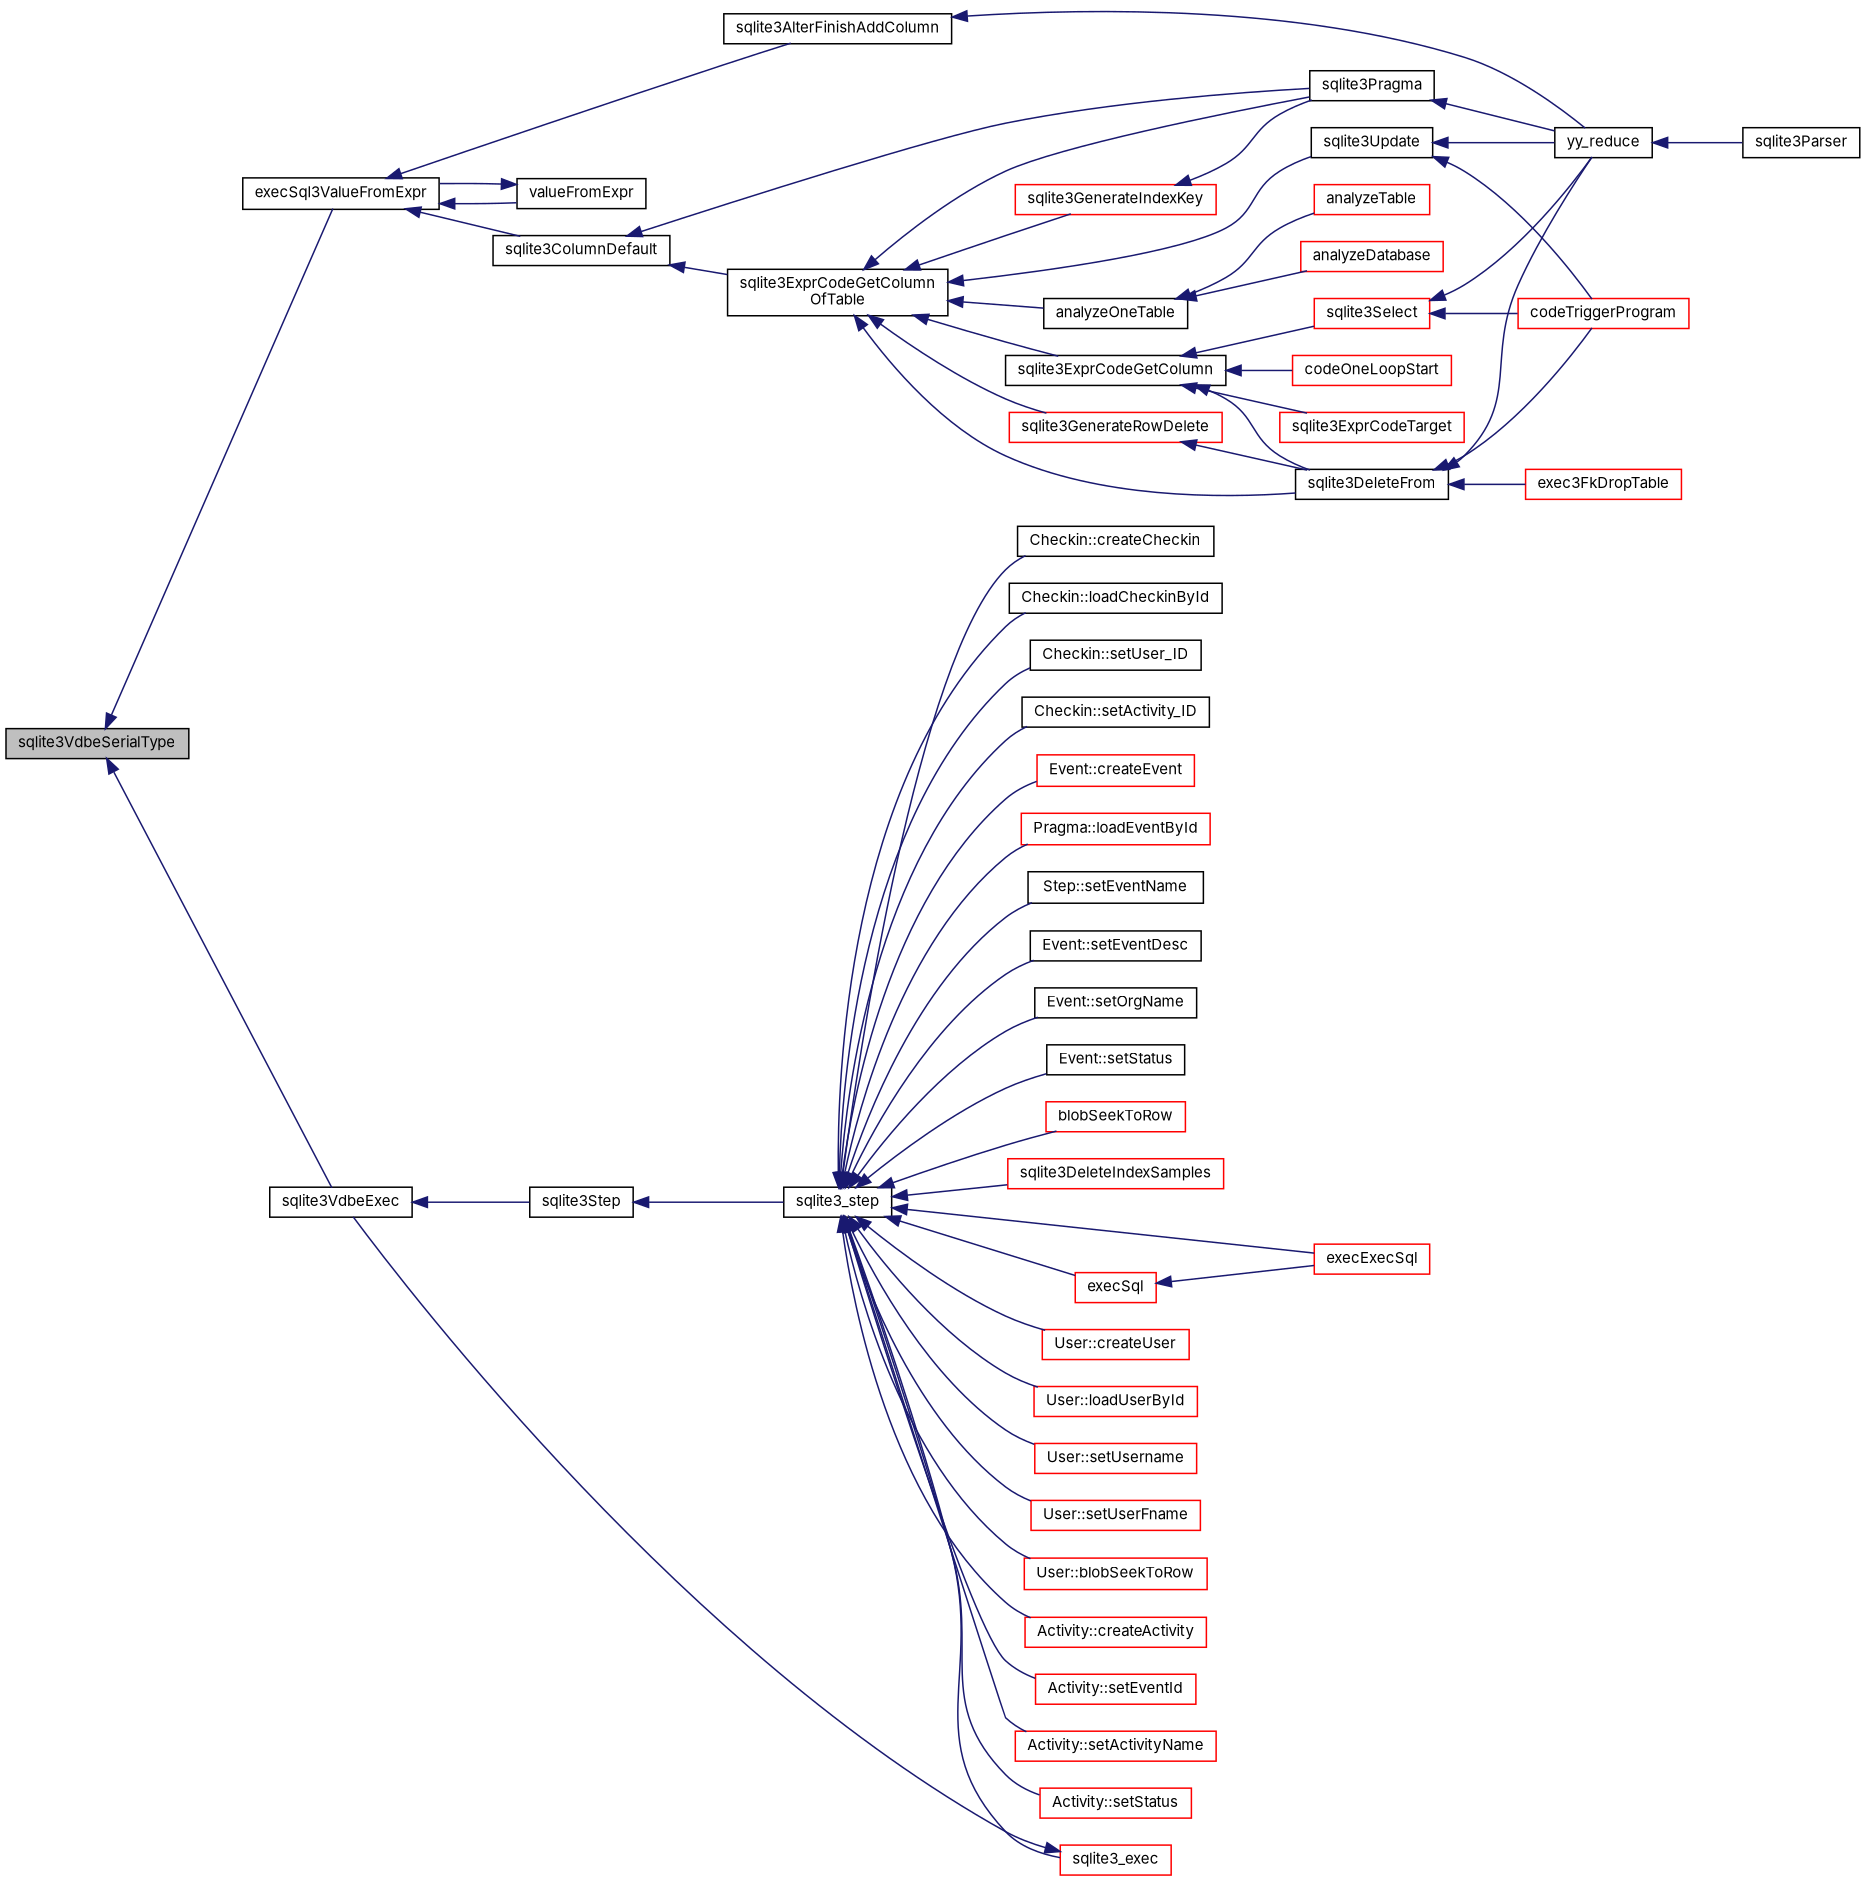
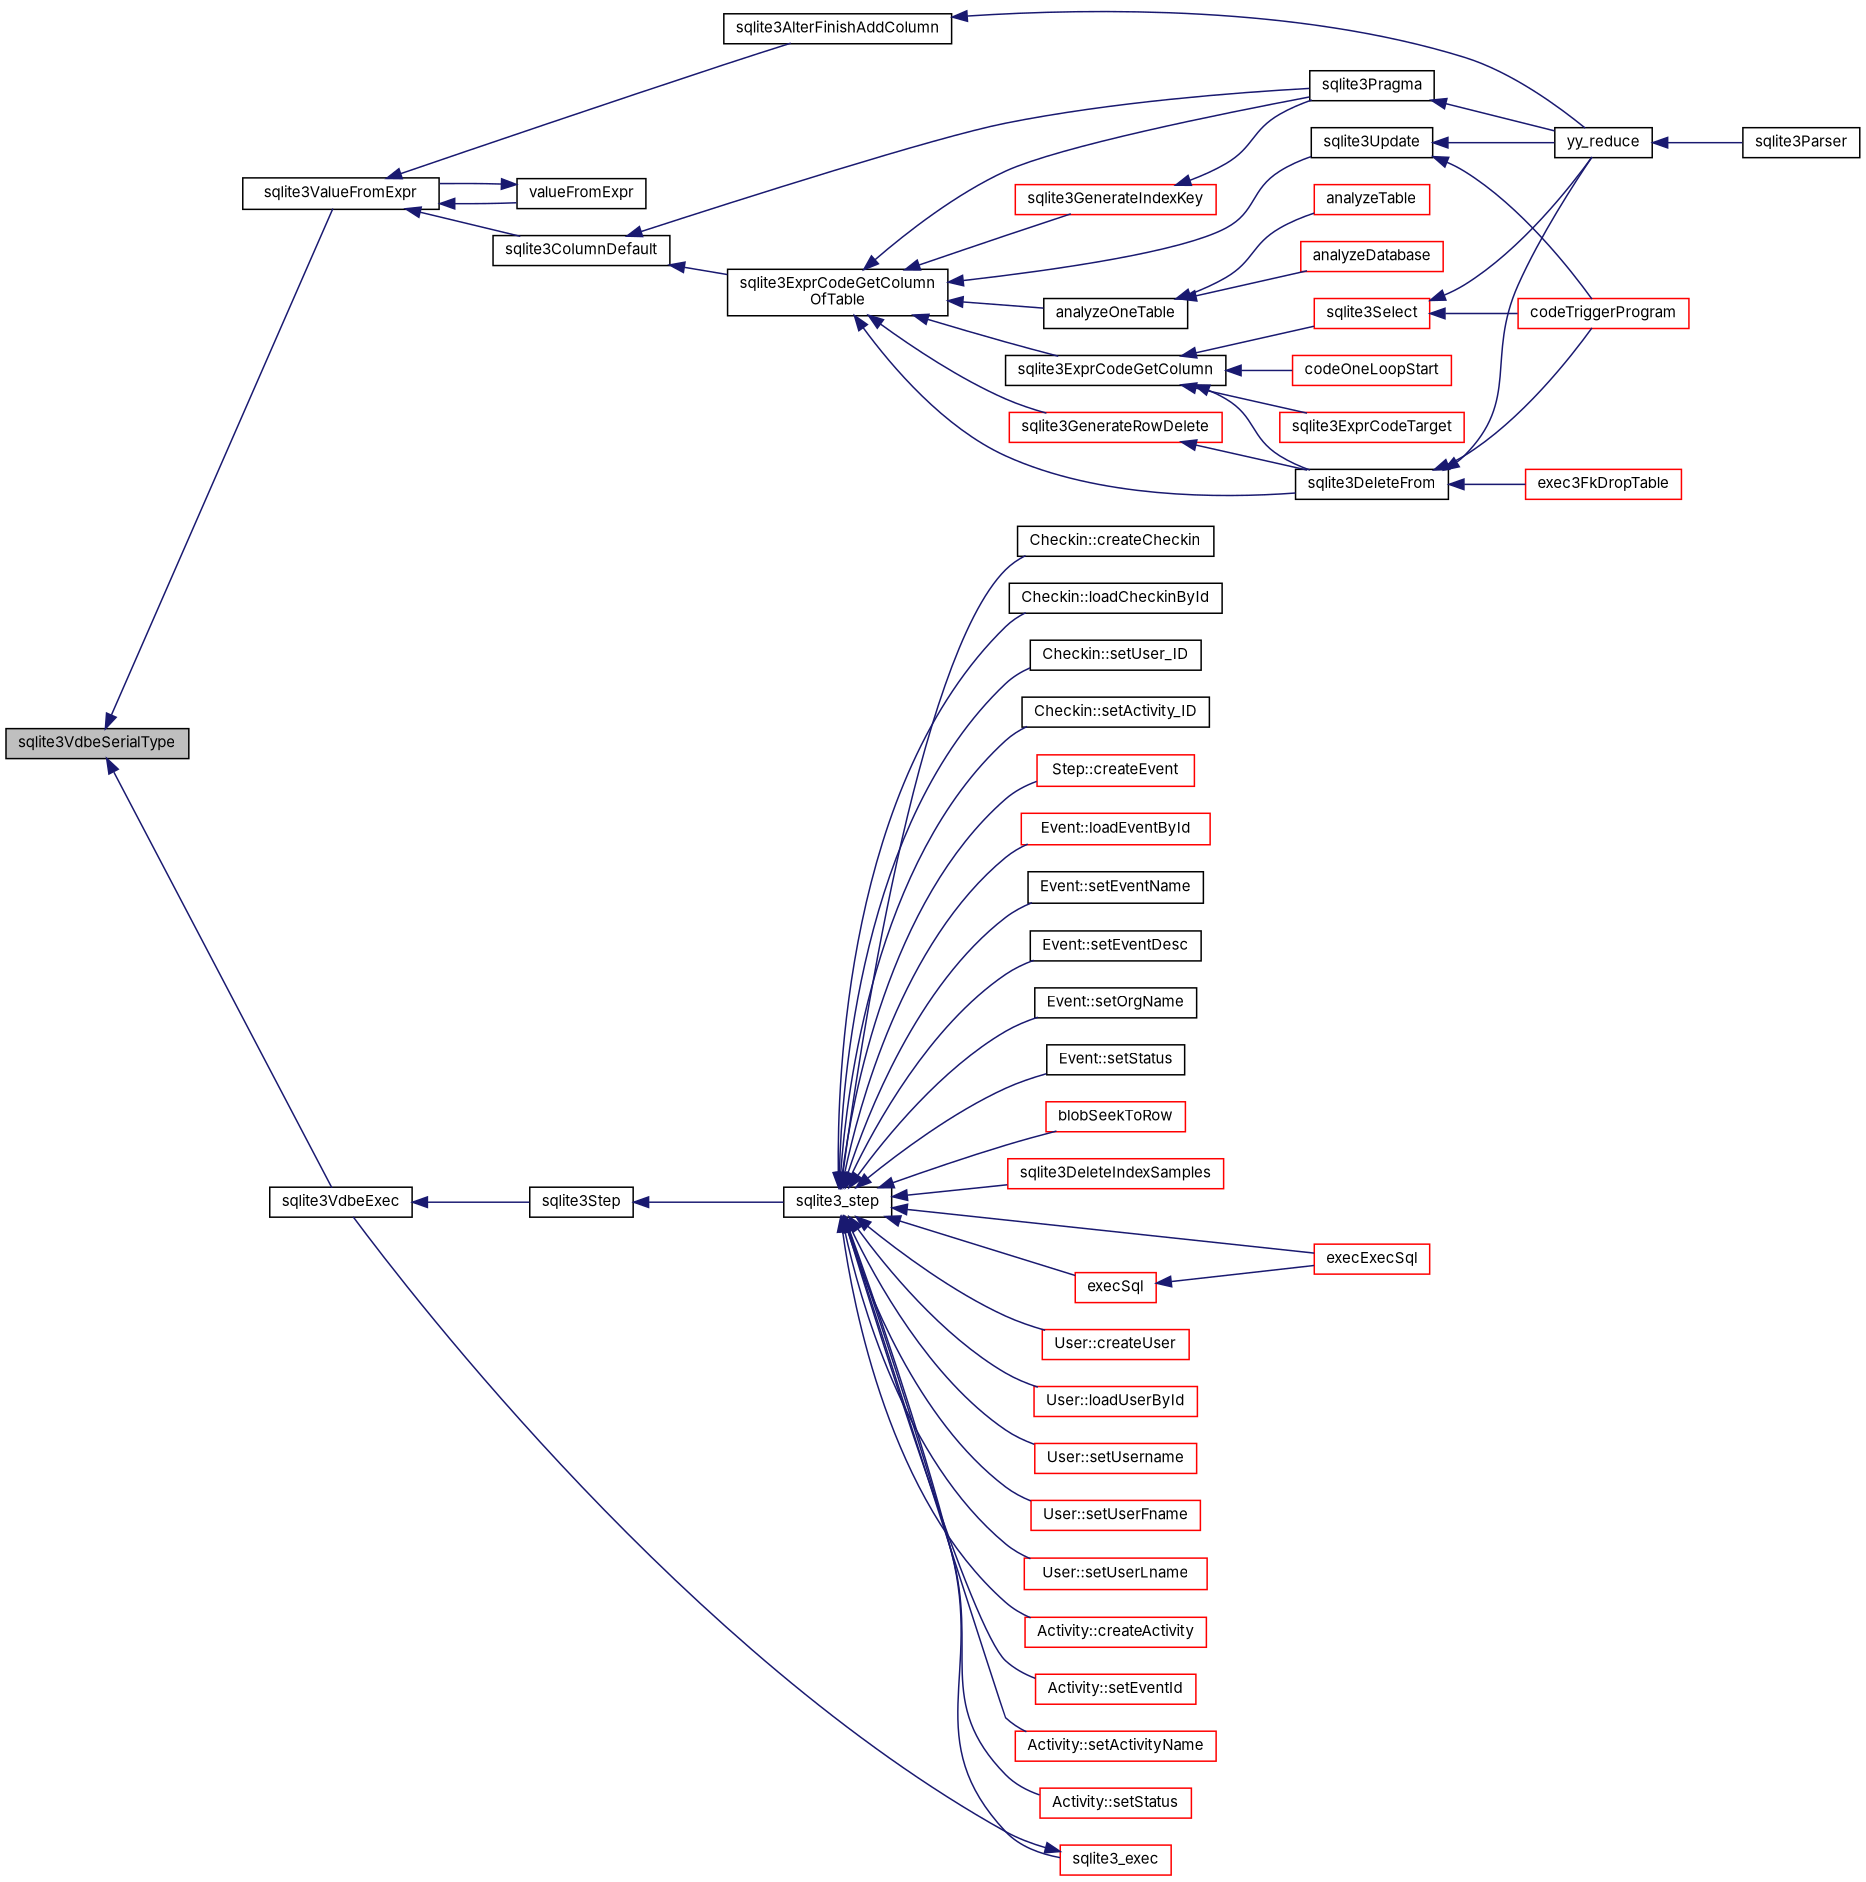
(341, 194) -> (341, 194)
(1116, 771) -> (1116, 771)
(1116, 829) -> (1116, 829)
(1116, 887) -> (1116, 887)
(1116, 1574) -> (1116, 1574)
